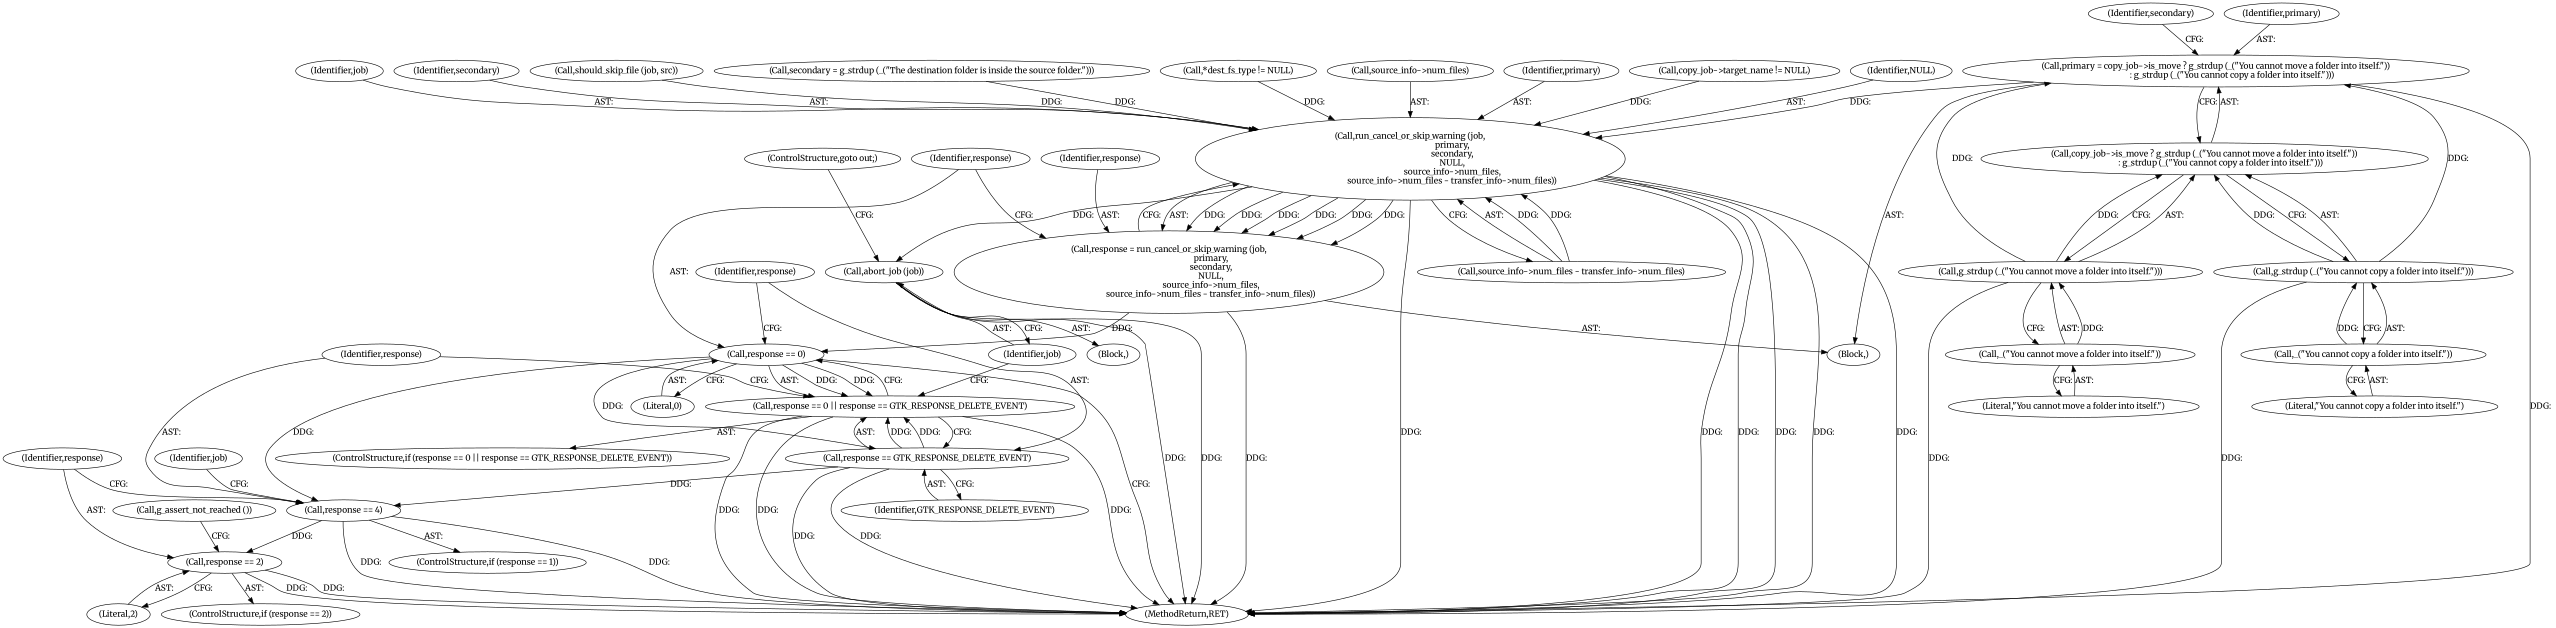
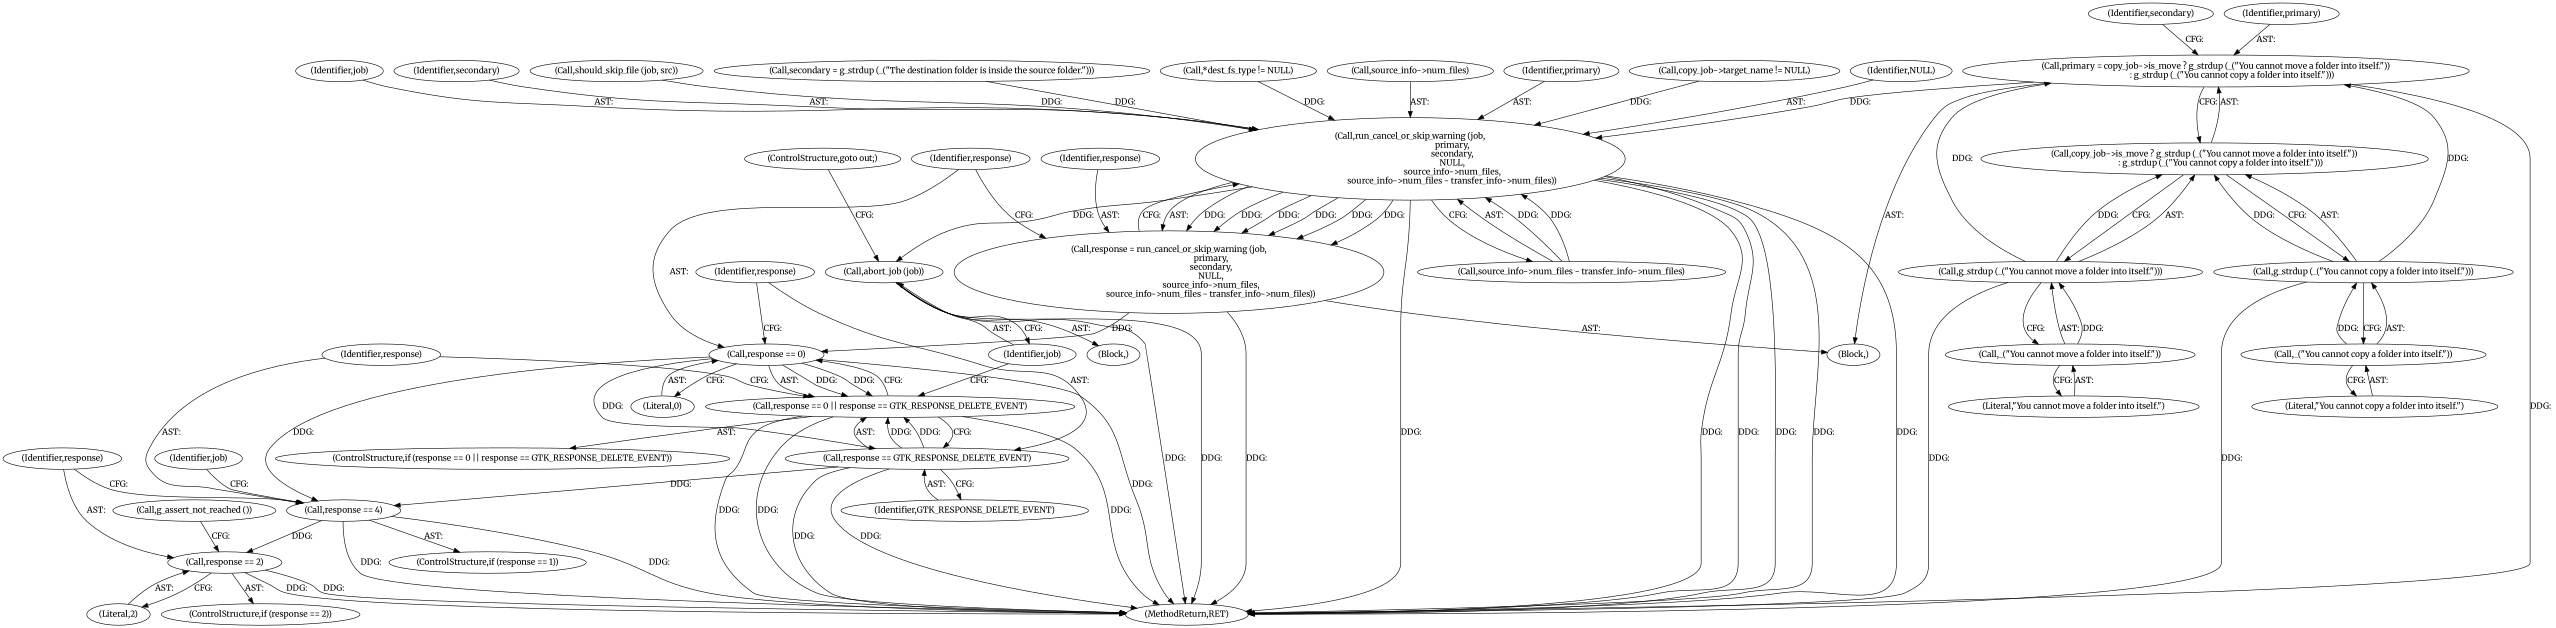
(1142, 485) -> (1144, 485)
